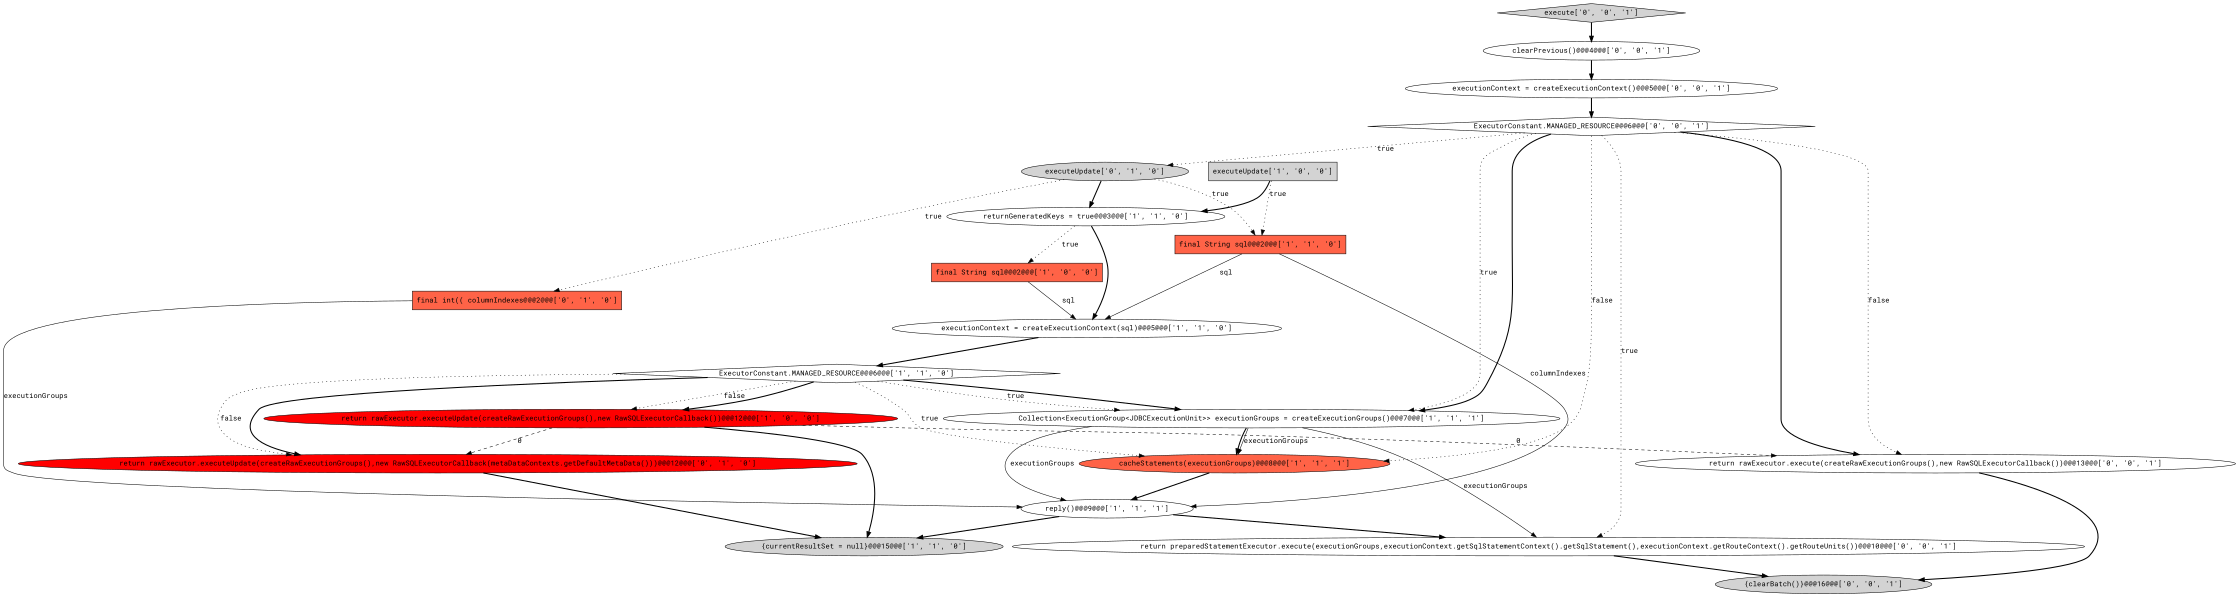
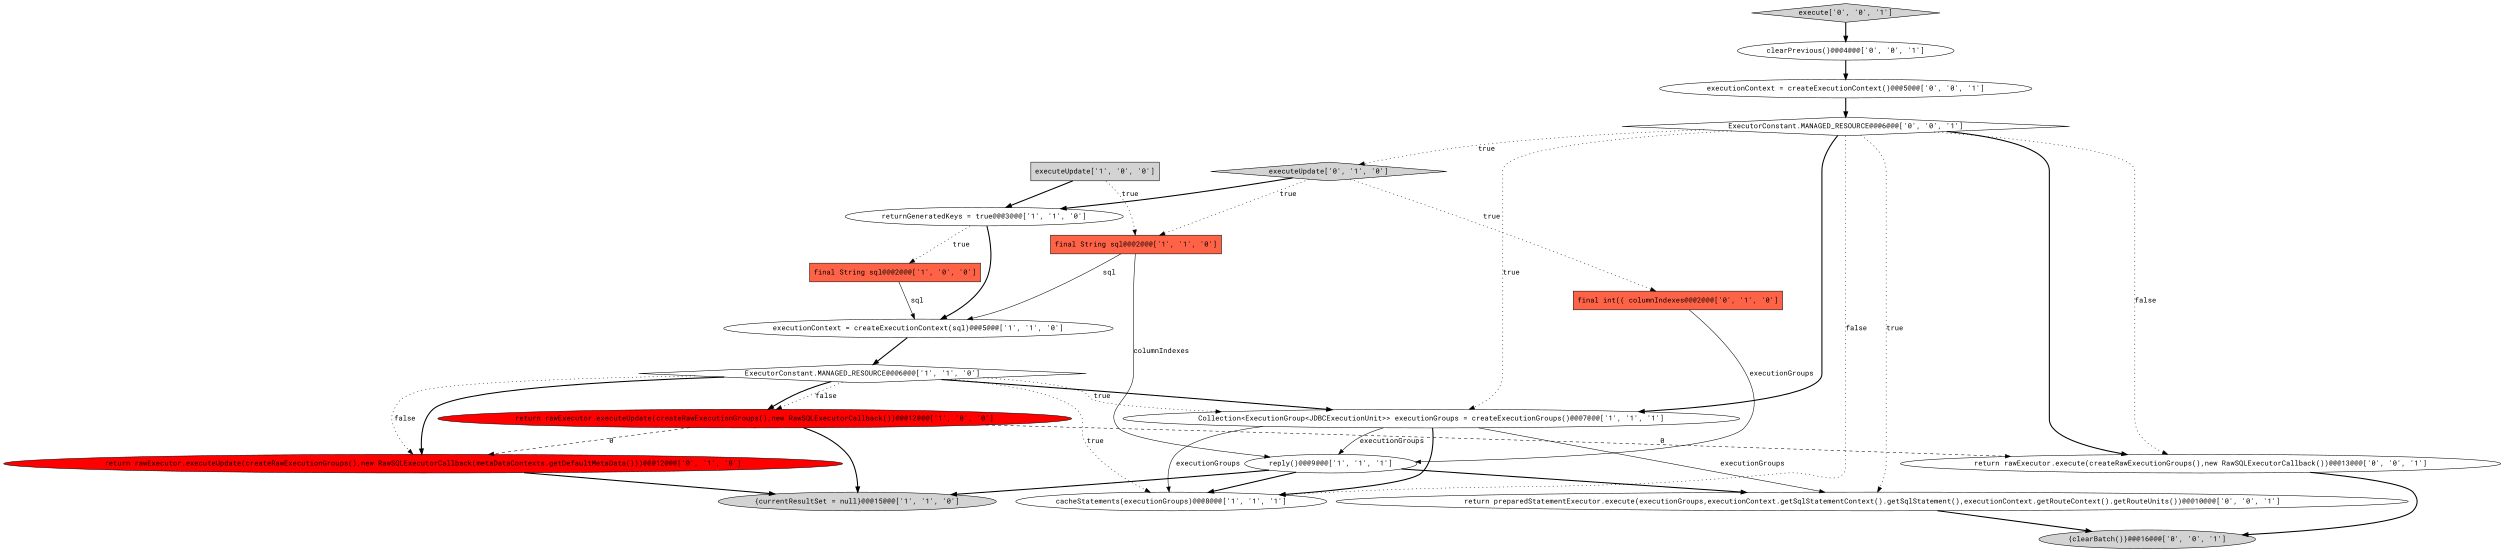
(1105, 171) -> (1329, 171)
(1235, 464) -> (1171, 501)
(1173, 485) -> (1255, 482)
